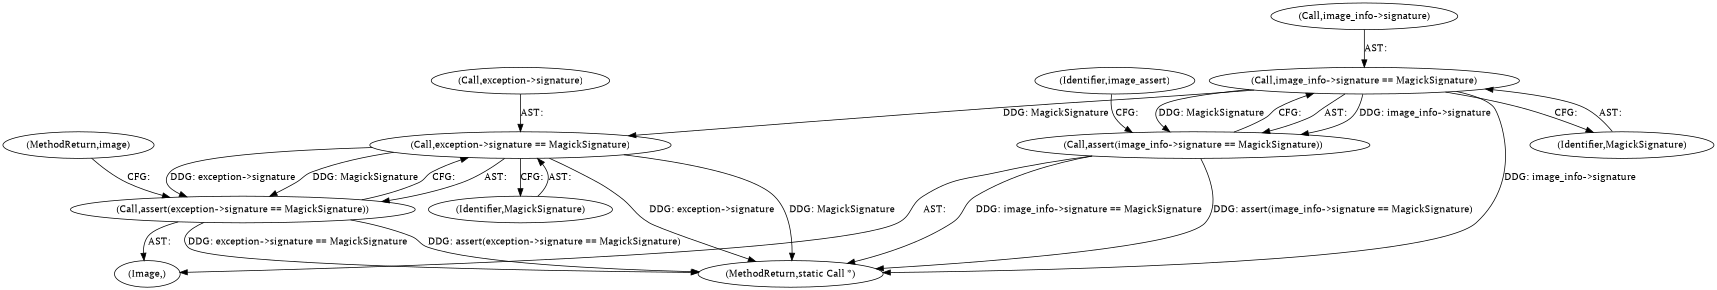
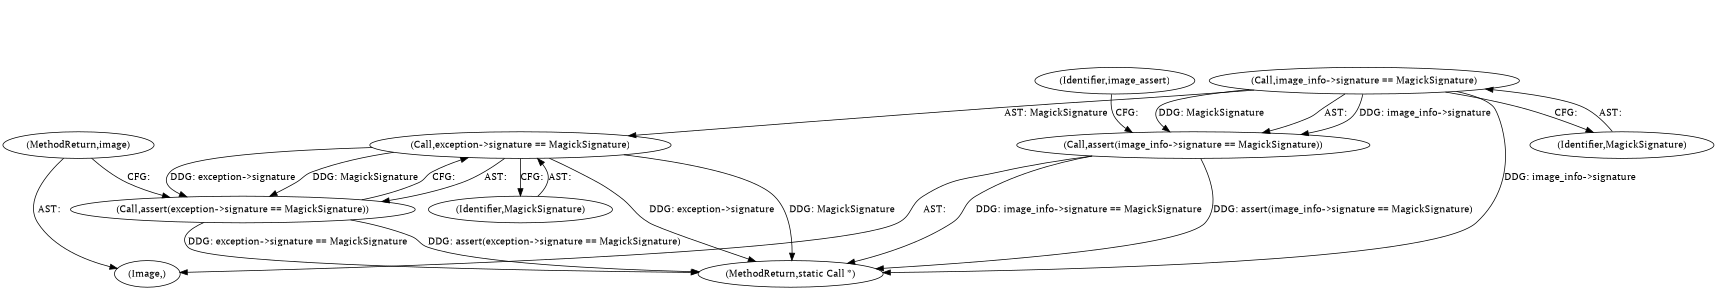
(1364, 16) -> none
(520, 81) -> none
(1056, 113) -> (1056, 113)
(1270, 114) -> none
(154, 231) -> (41, 227)
